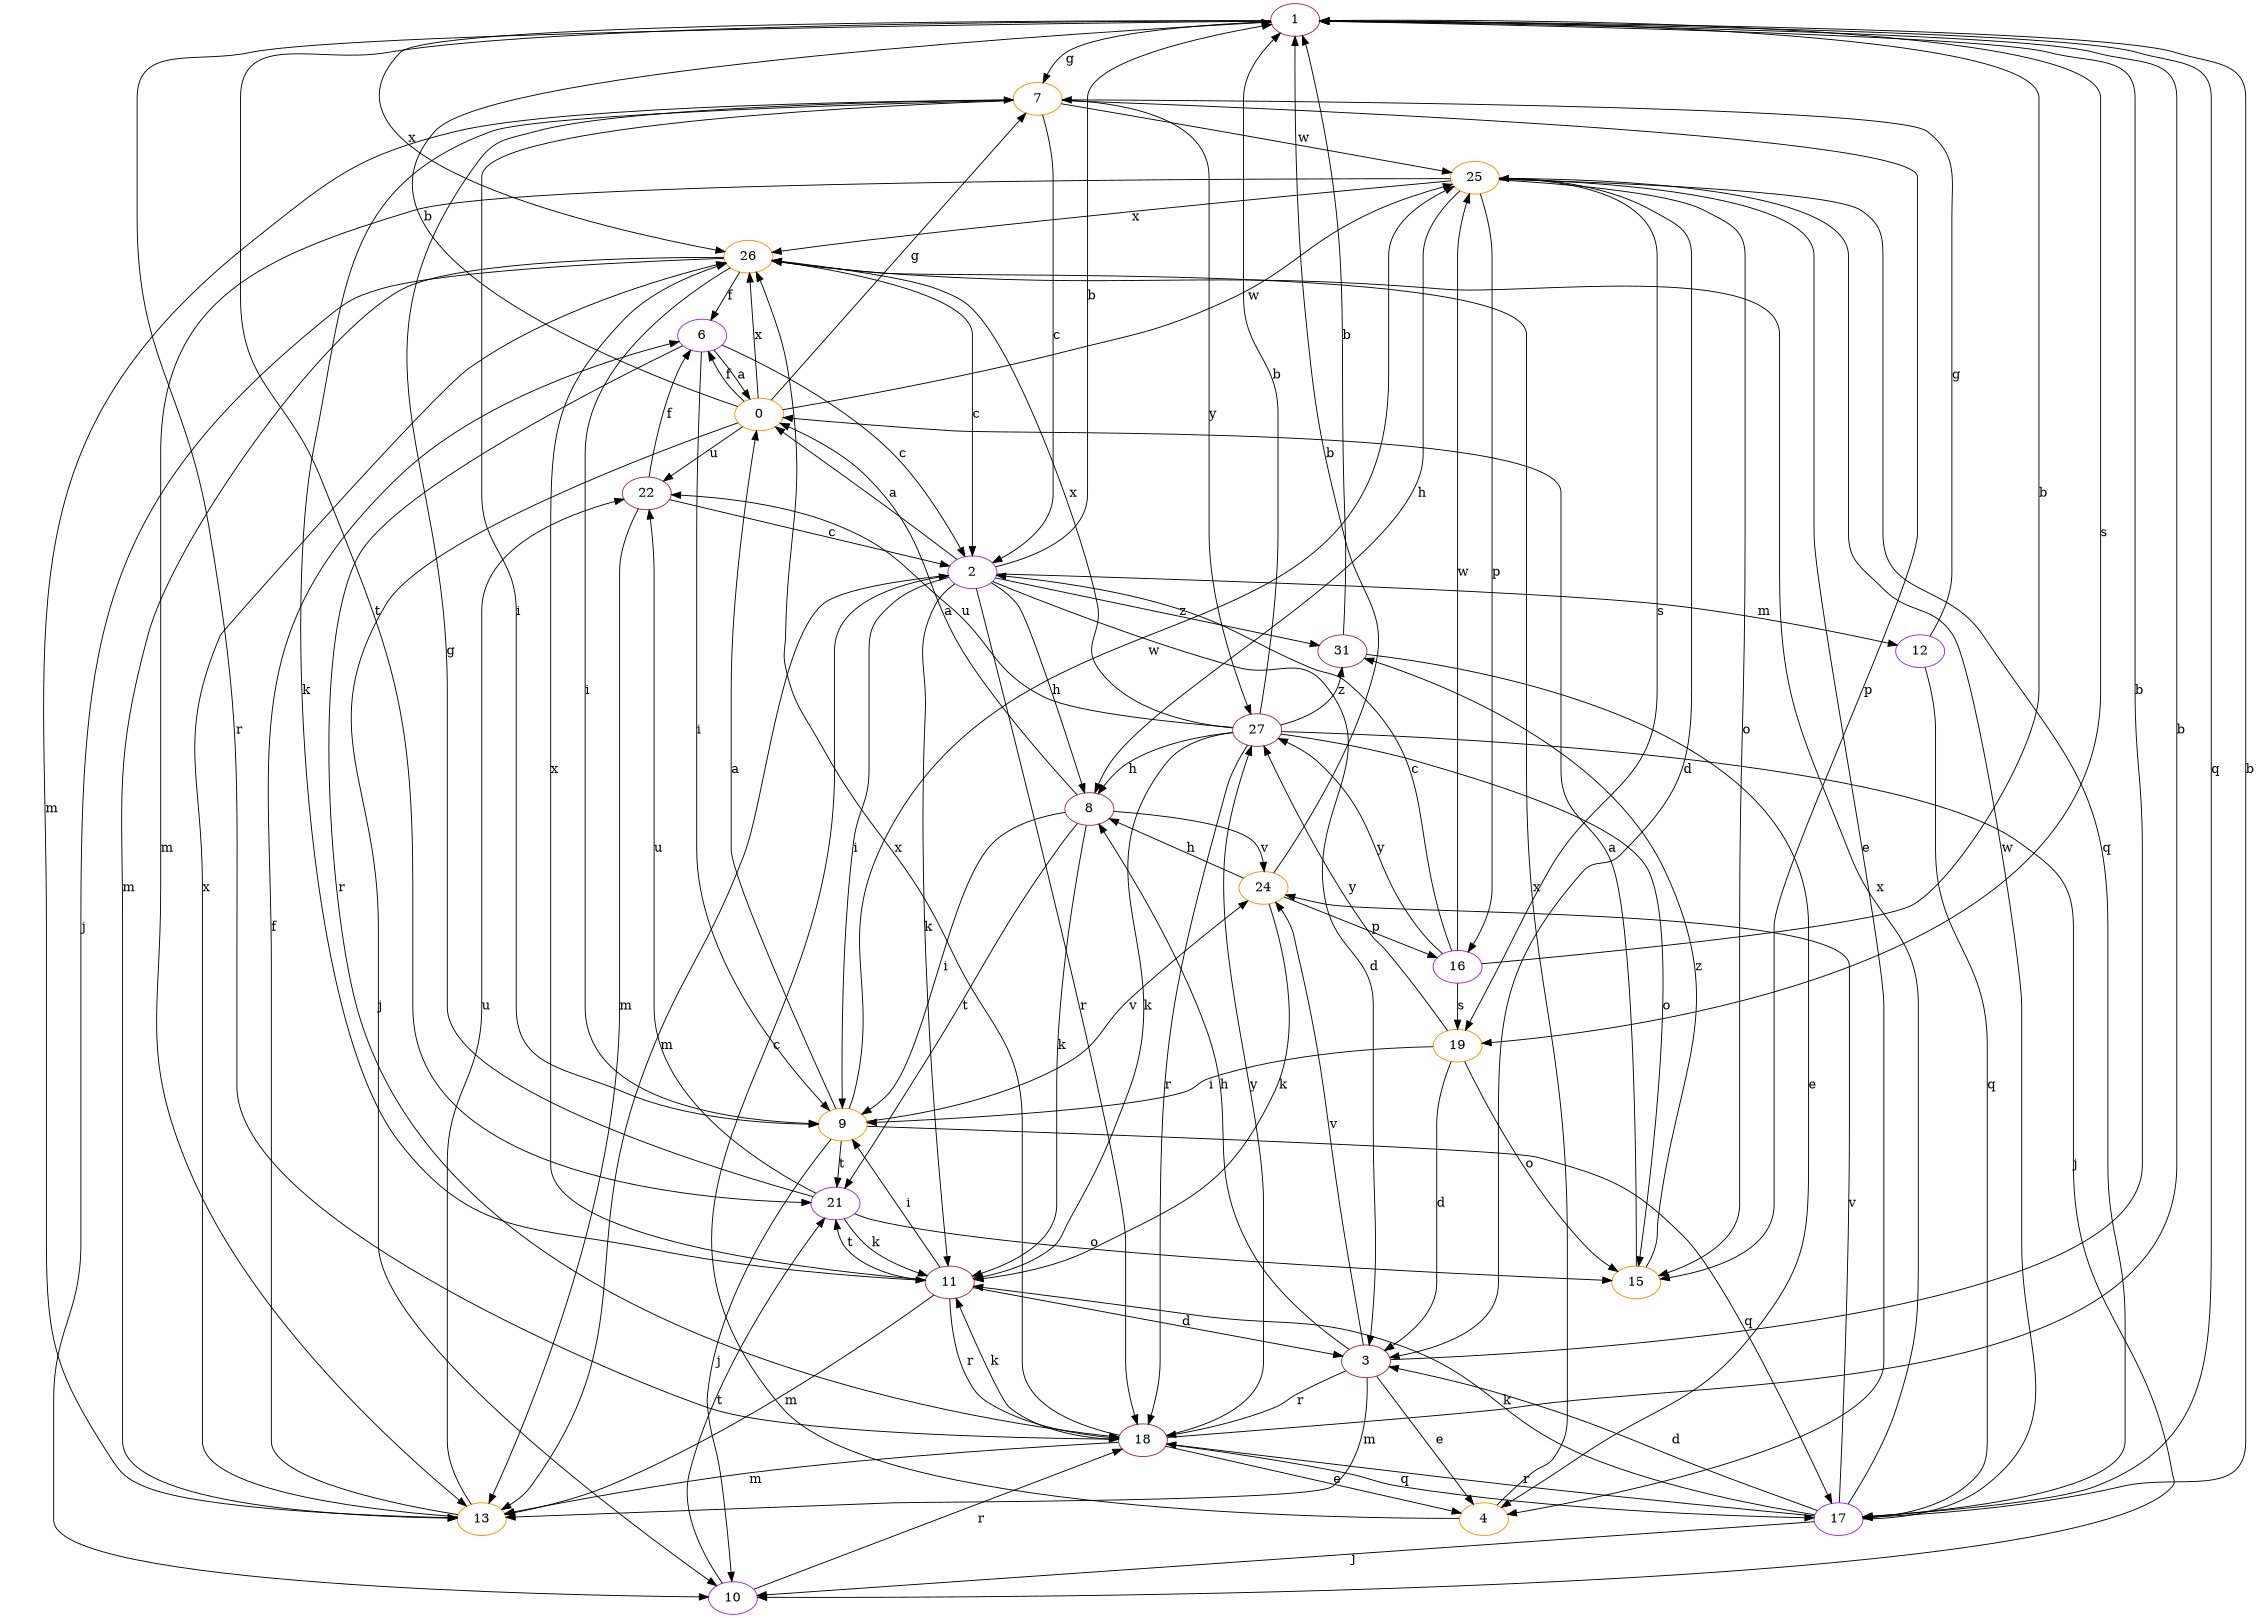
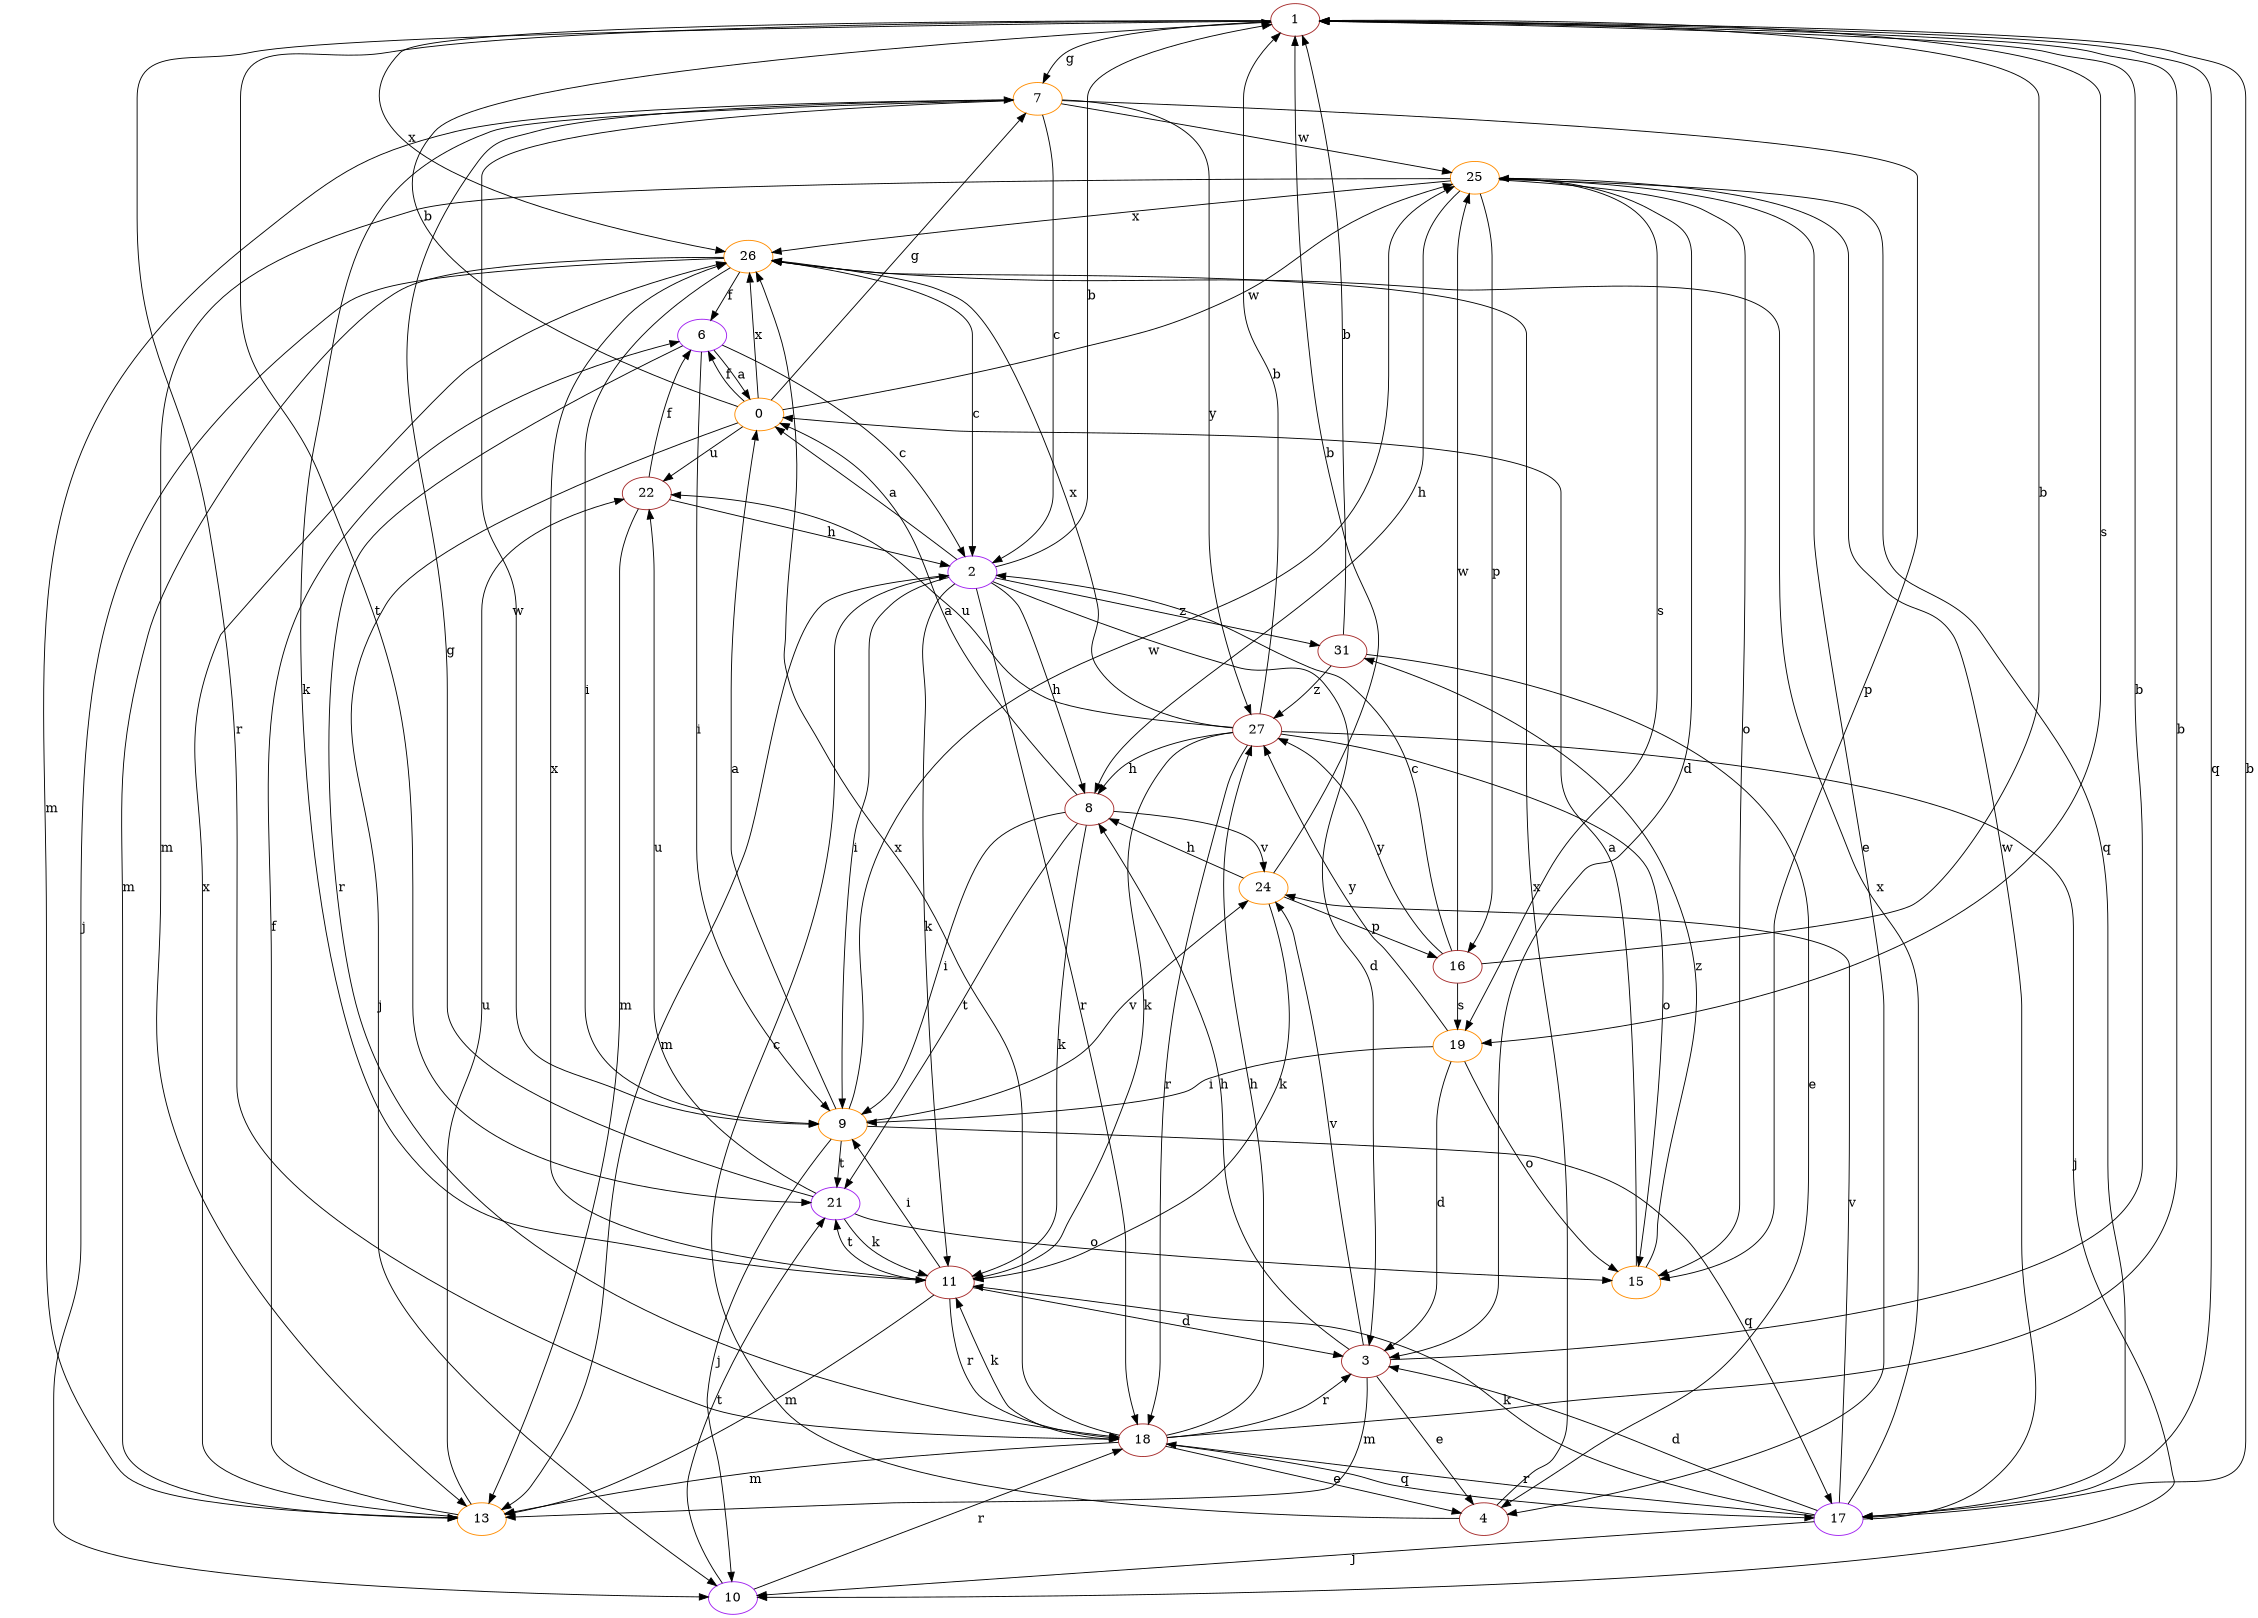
(832, 533) -> (832, 533)
(518, 612) -> (518, 612)
(1920, 651) -> none
(1318, 709) -> (1308, 691)
(1458, 967) -> (1458, 967)
(1254, 1085) -> (1254, 1085)
(1264, 1411) -> (1260, 1422)
(1484, 1519) -> (1484, 1519)
